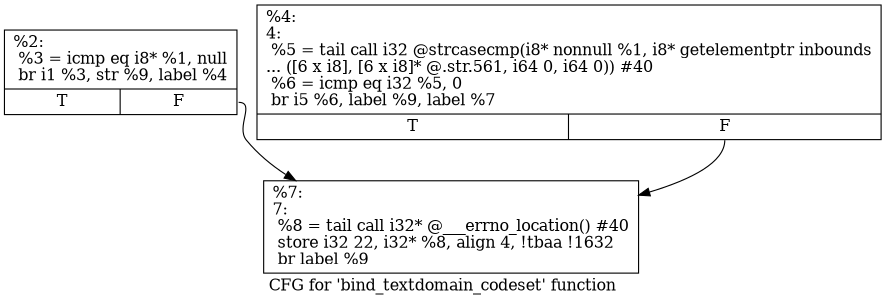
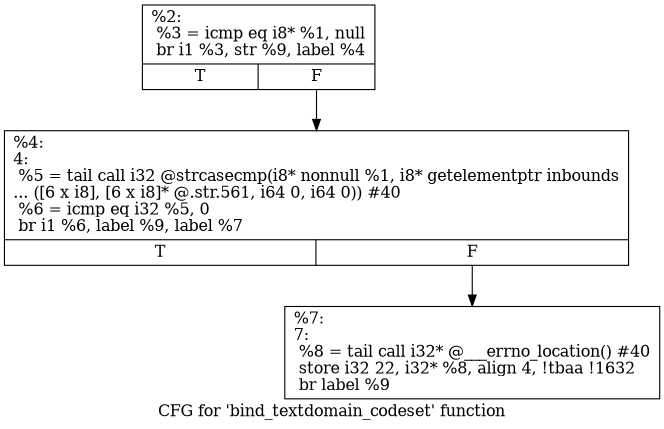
(381, 101) -> (128, 226)
(249, 144) -> (317, 105)
